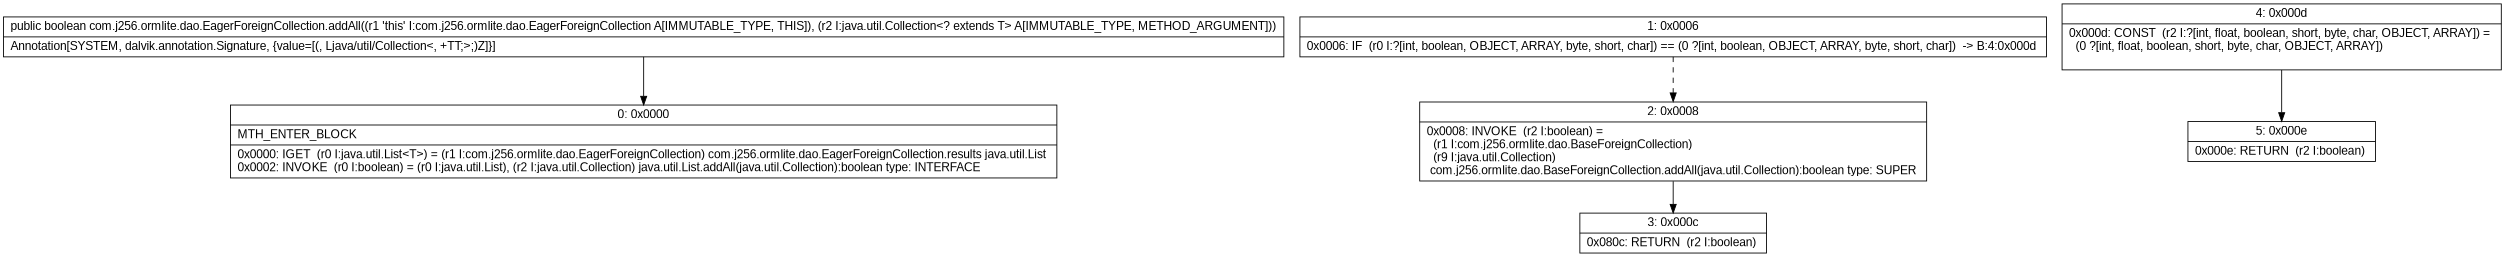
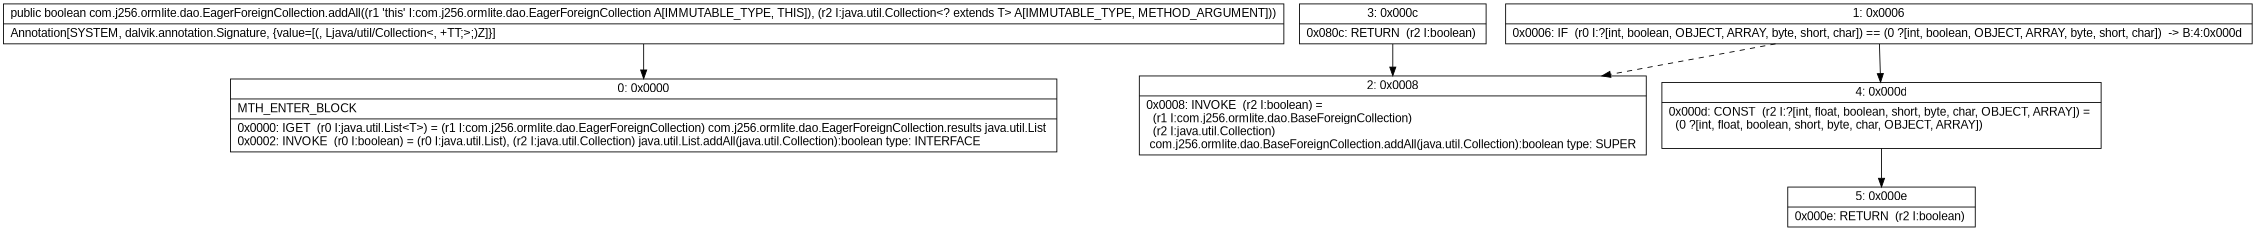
none -> (1880, 59)
(1491, 158) -> (1211, 132)
(1673, 193) -> (1393, 55)
